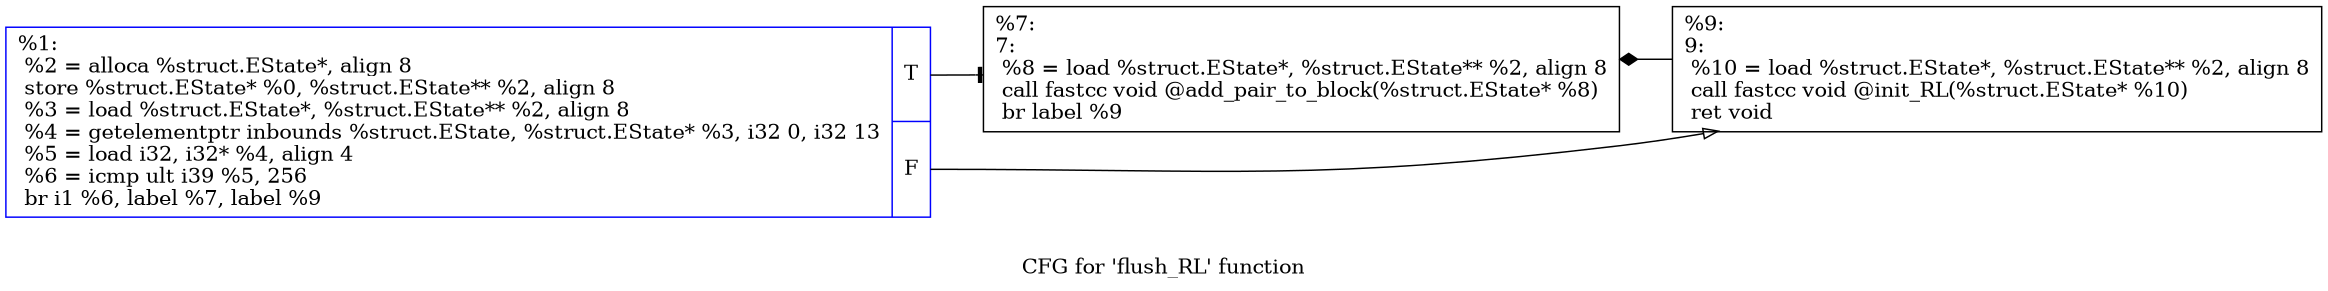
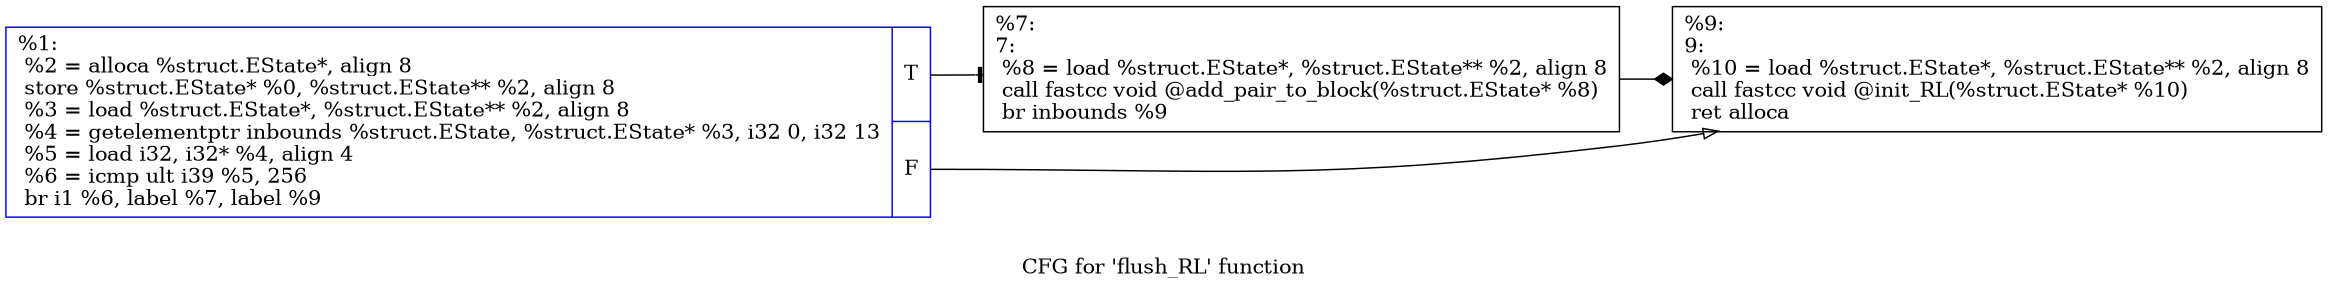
(1655, 59) -> (1637, 79)
(1059, 113) -> (1082, 113)
(1729, 113) -> (1737, 113)
